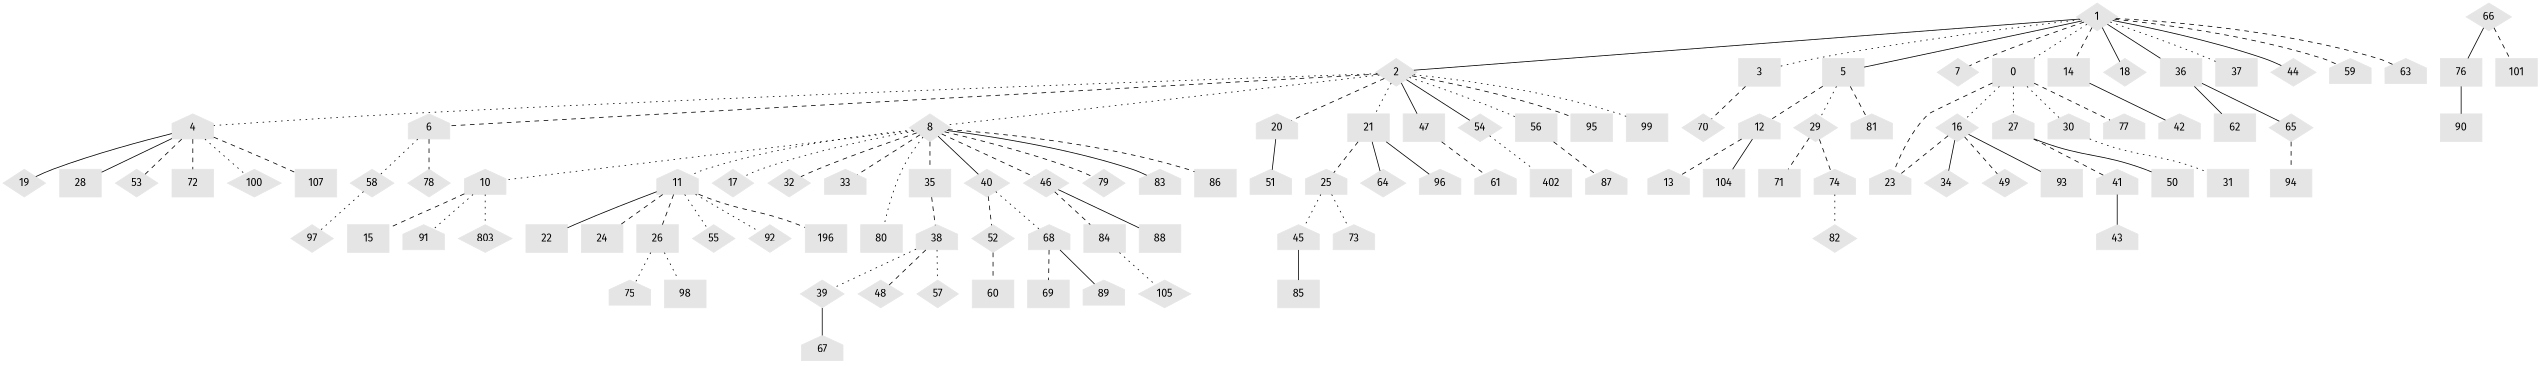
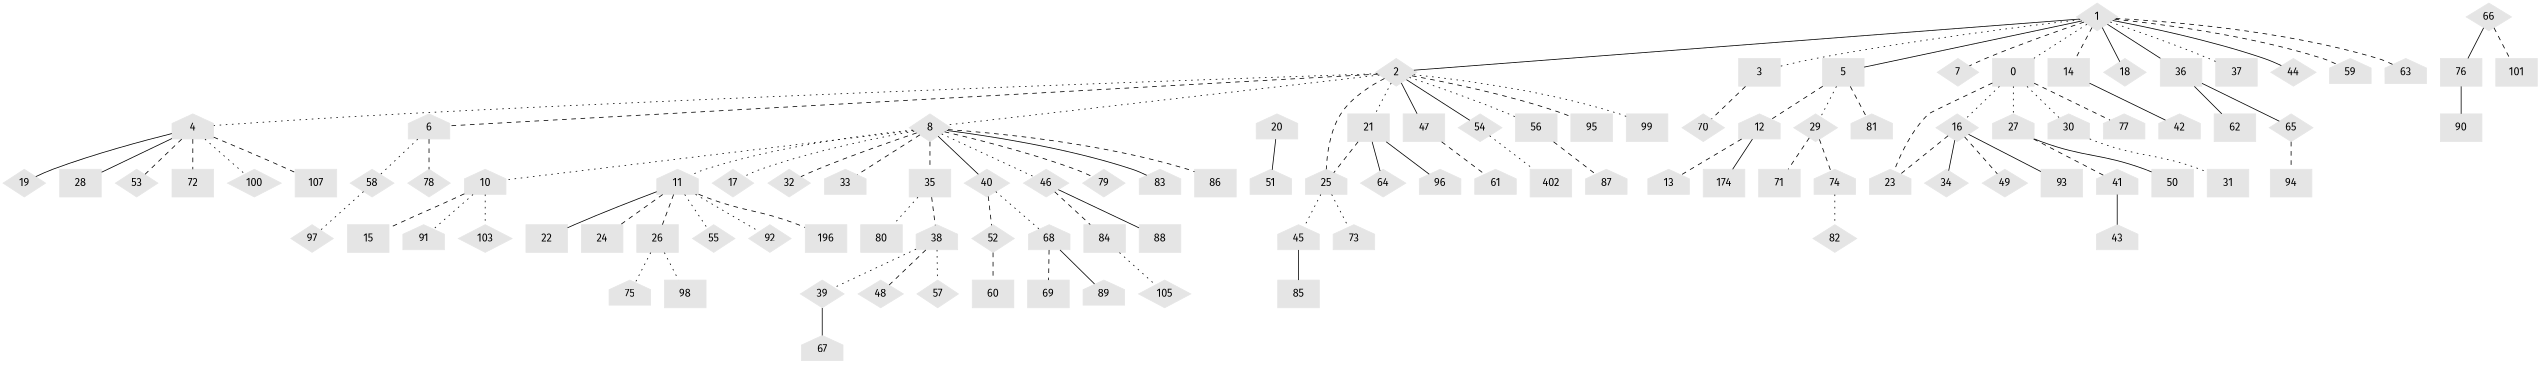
(1338, 99) -> (1341, 114)
(988, 155) -> (988, 155)
(898, 178) -> (906, 211)
(1724, 183) -> (1724, 183)
(485, 239) -> (485, 239)
